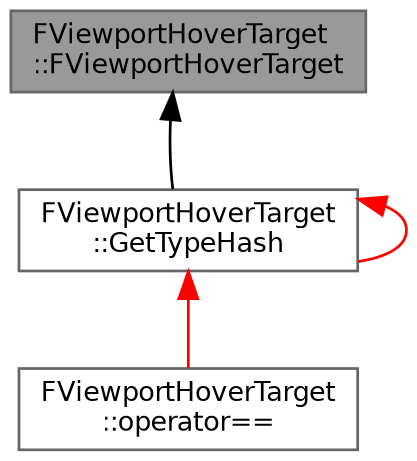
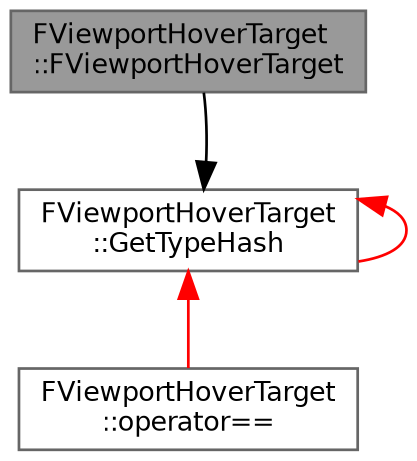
(170, 155) -> (206, 127)
